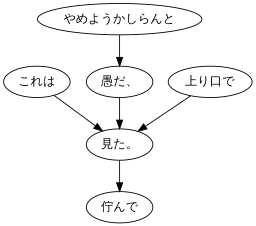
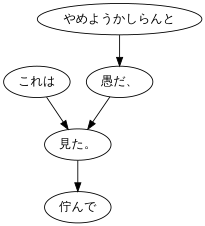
(210, 82) -> none
